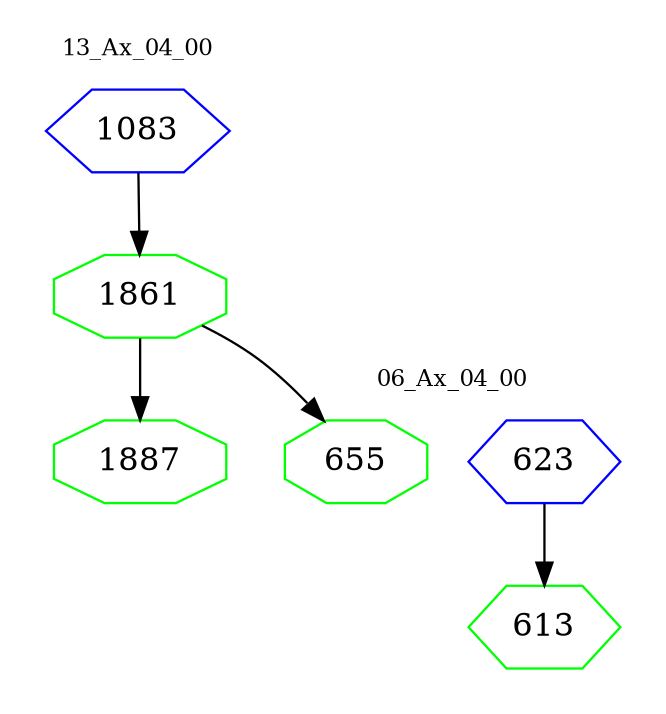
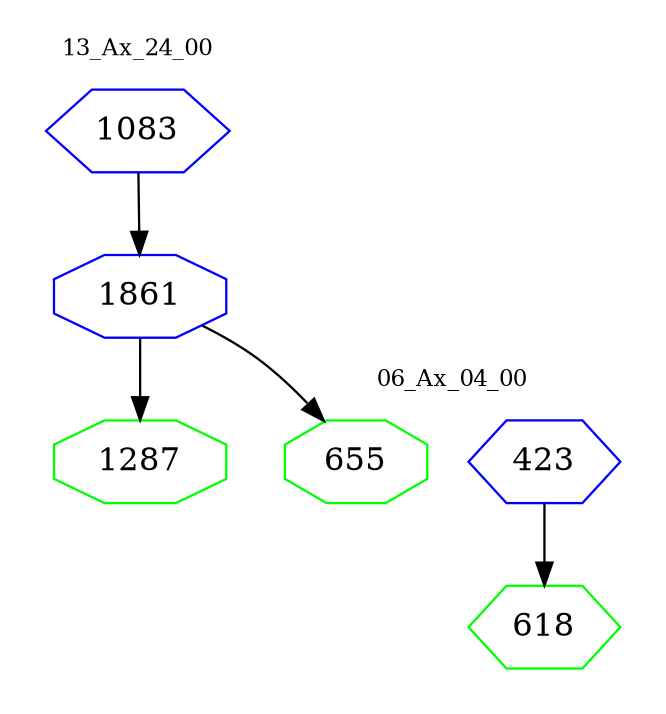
(138, 49) -> (138, 49)
(140, 296) -> (140, 296)
(140, 462) -> (140, 462)
(544, 462) -> (544, 462)
(544, 627) -> (544, 627)
